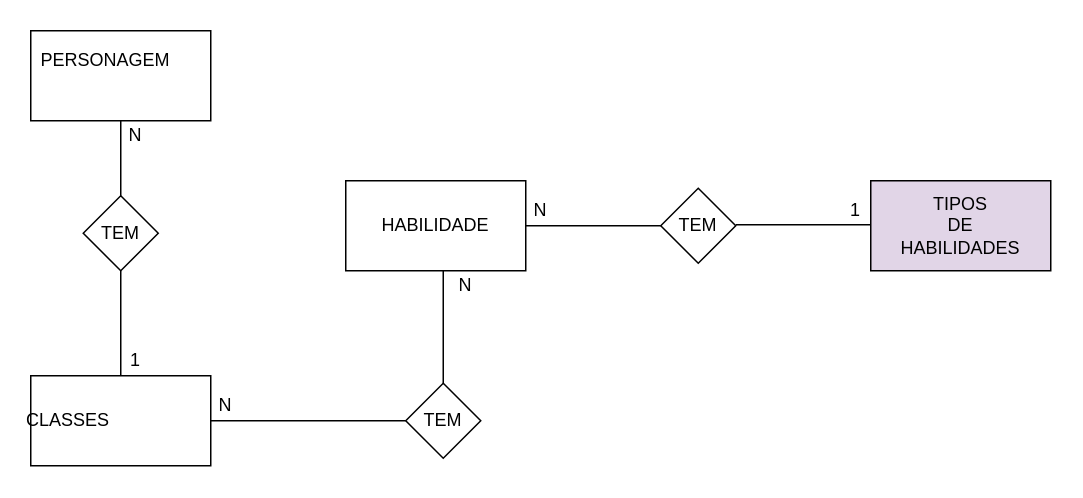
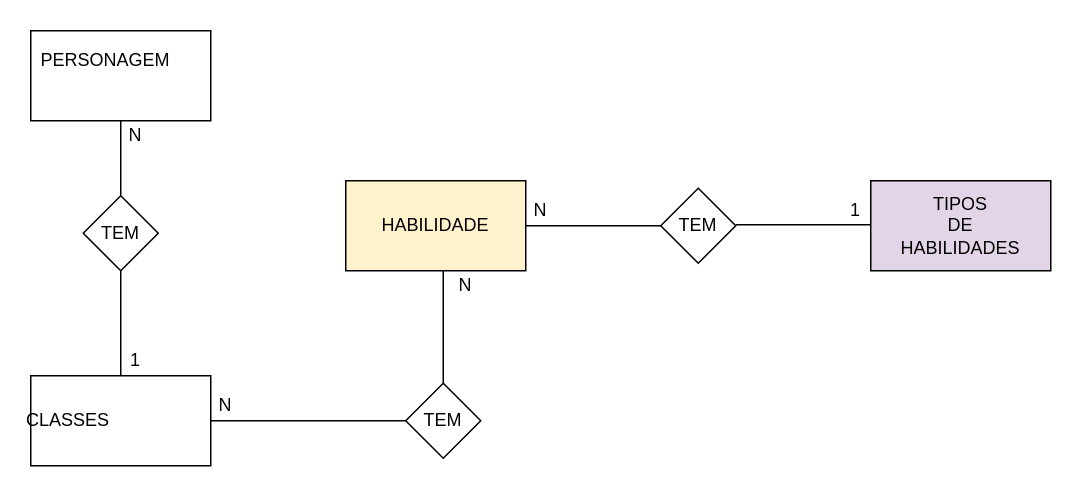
(436, 226) -> (436, 226)
